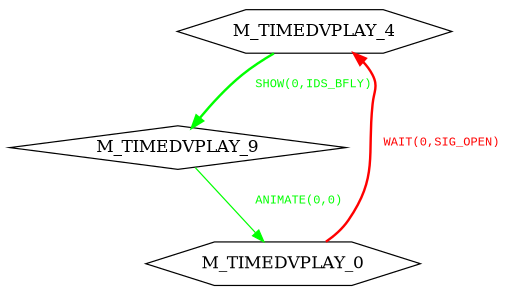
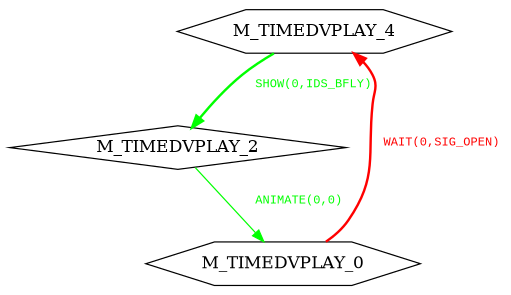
(178, 148) -> (178, 148)
